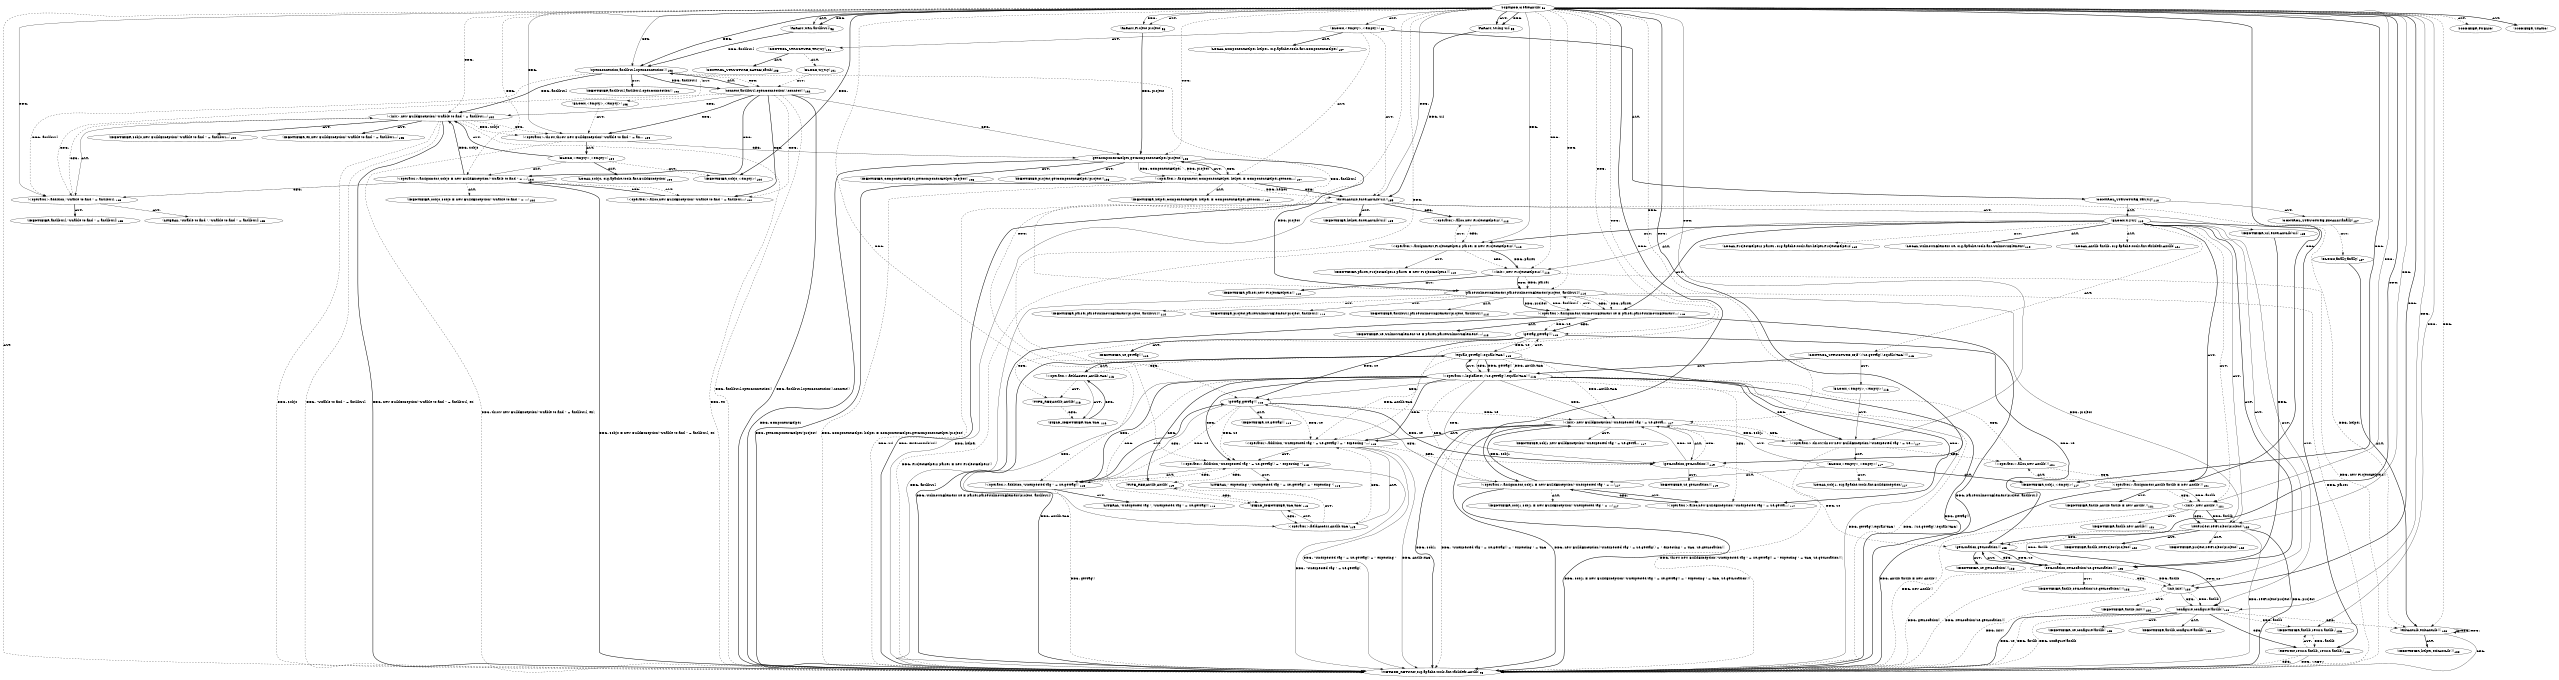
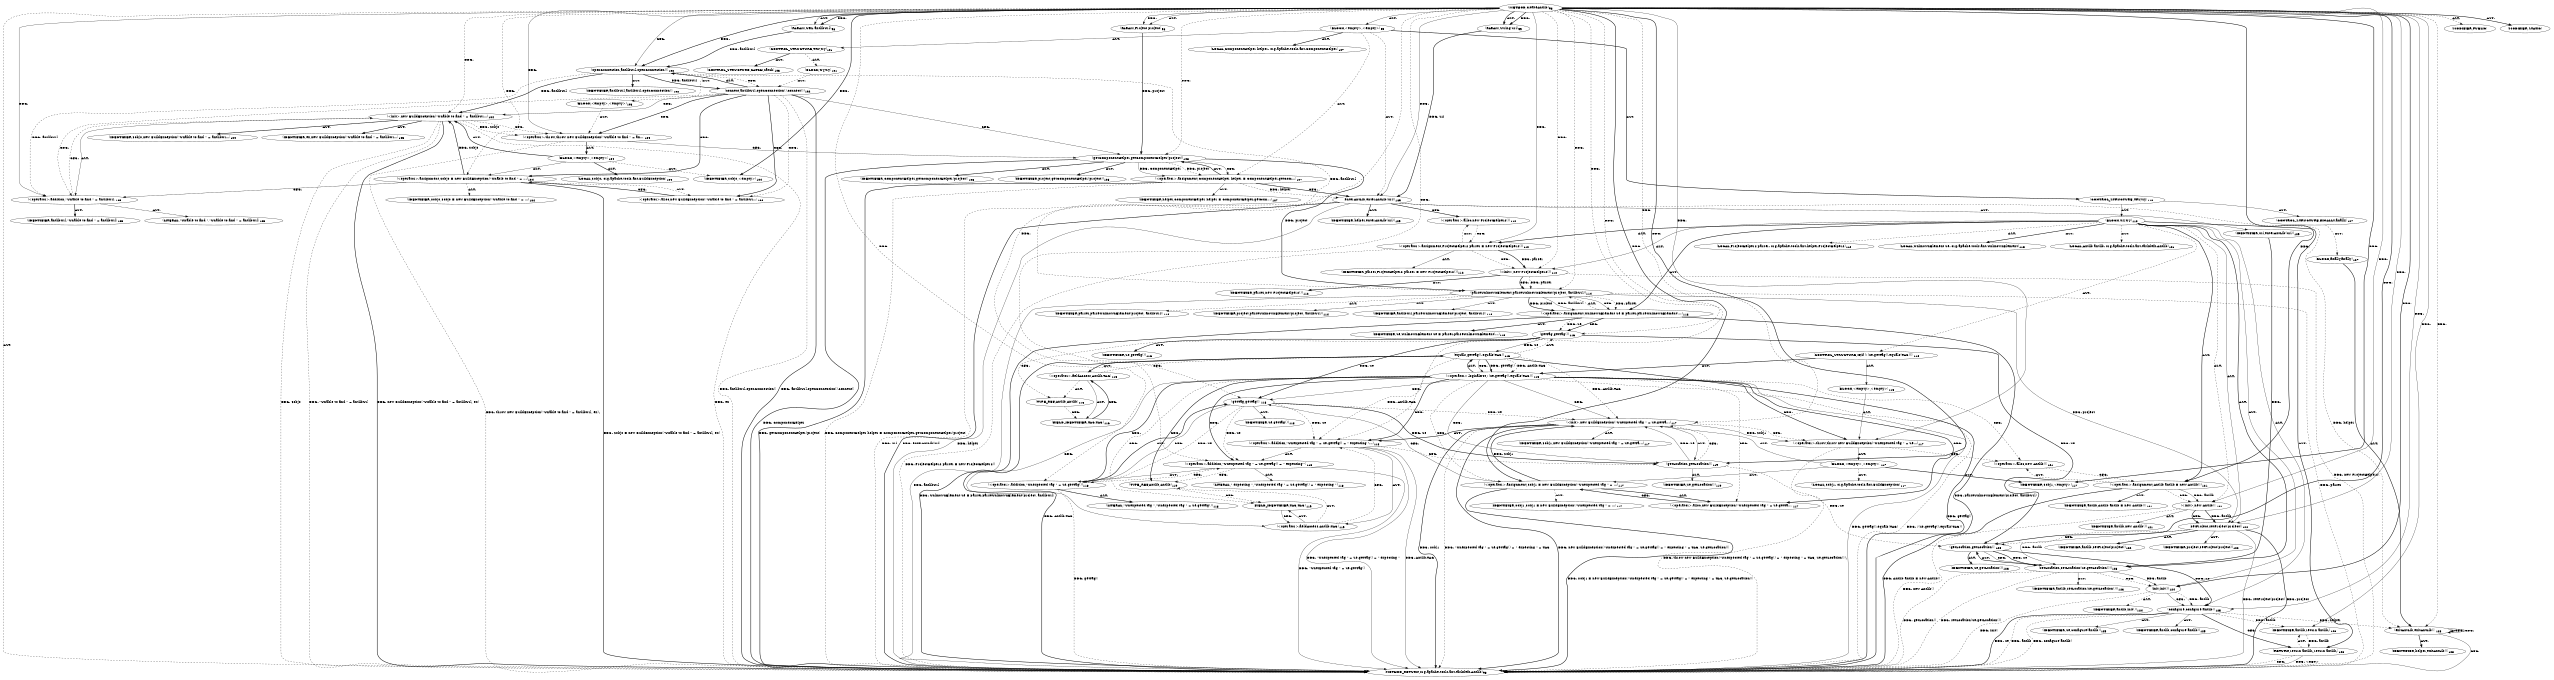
(2331, 620) -> (2330, 620)
